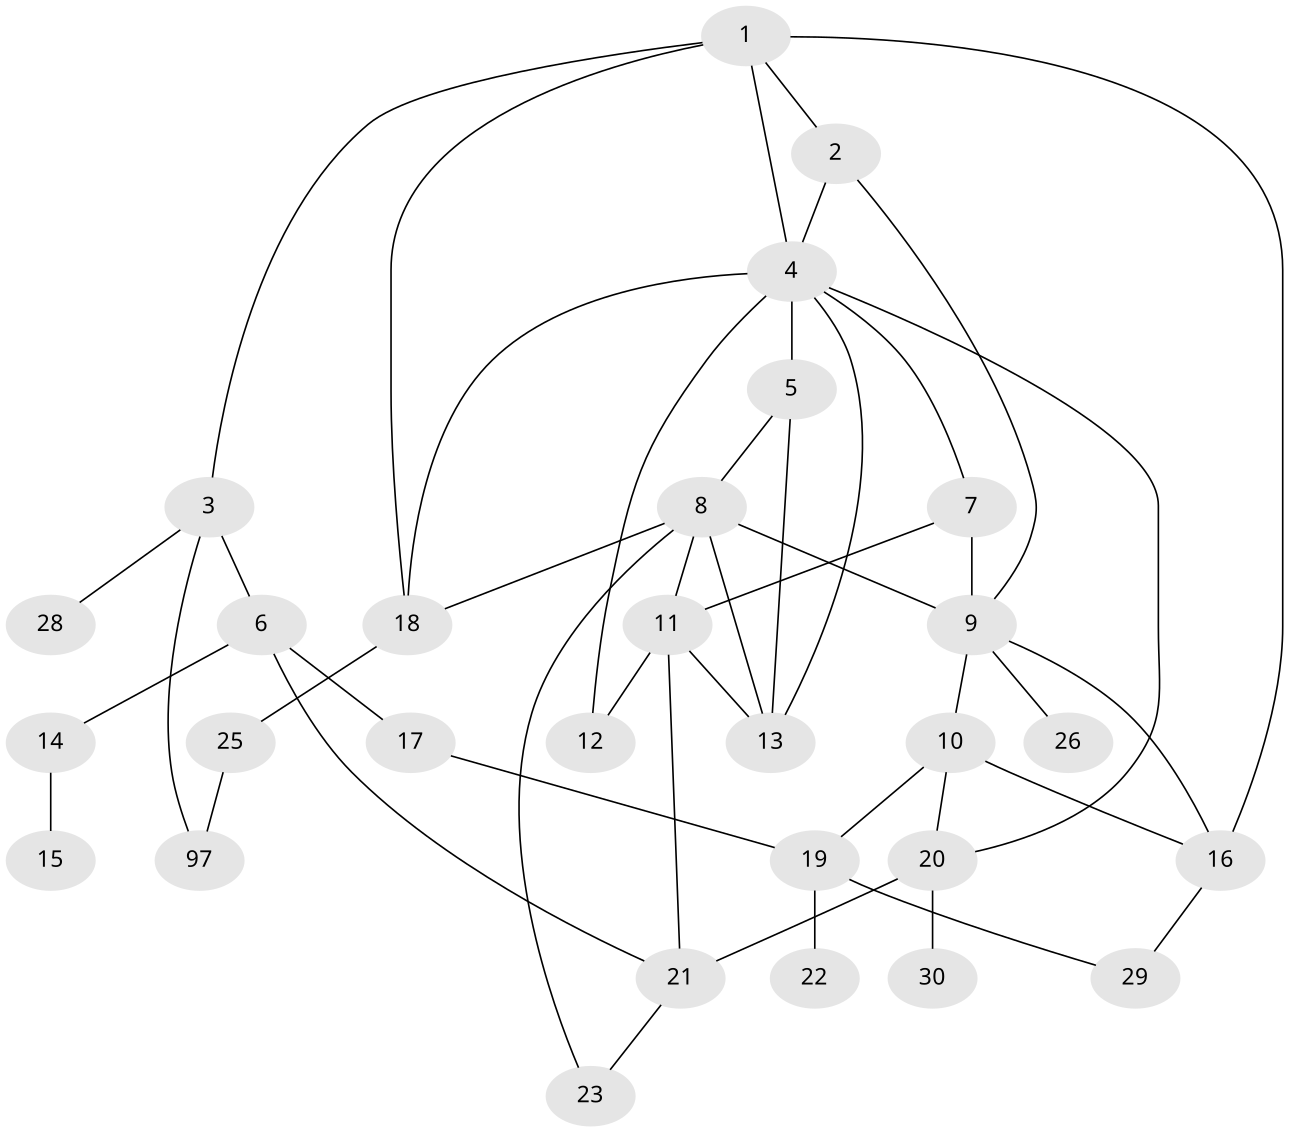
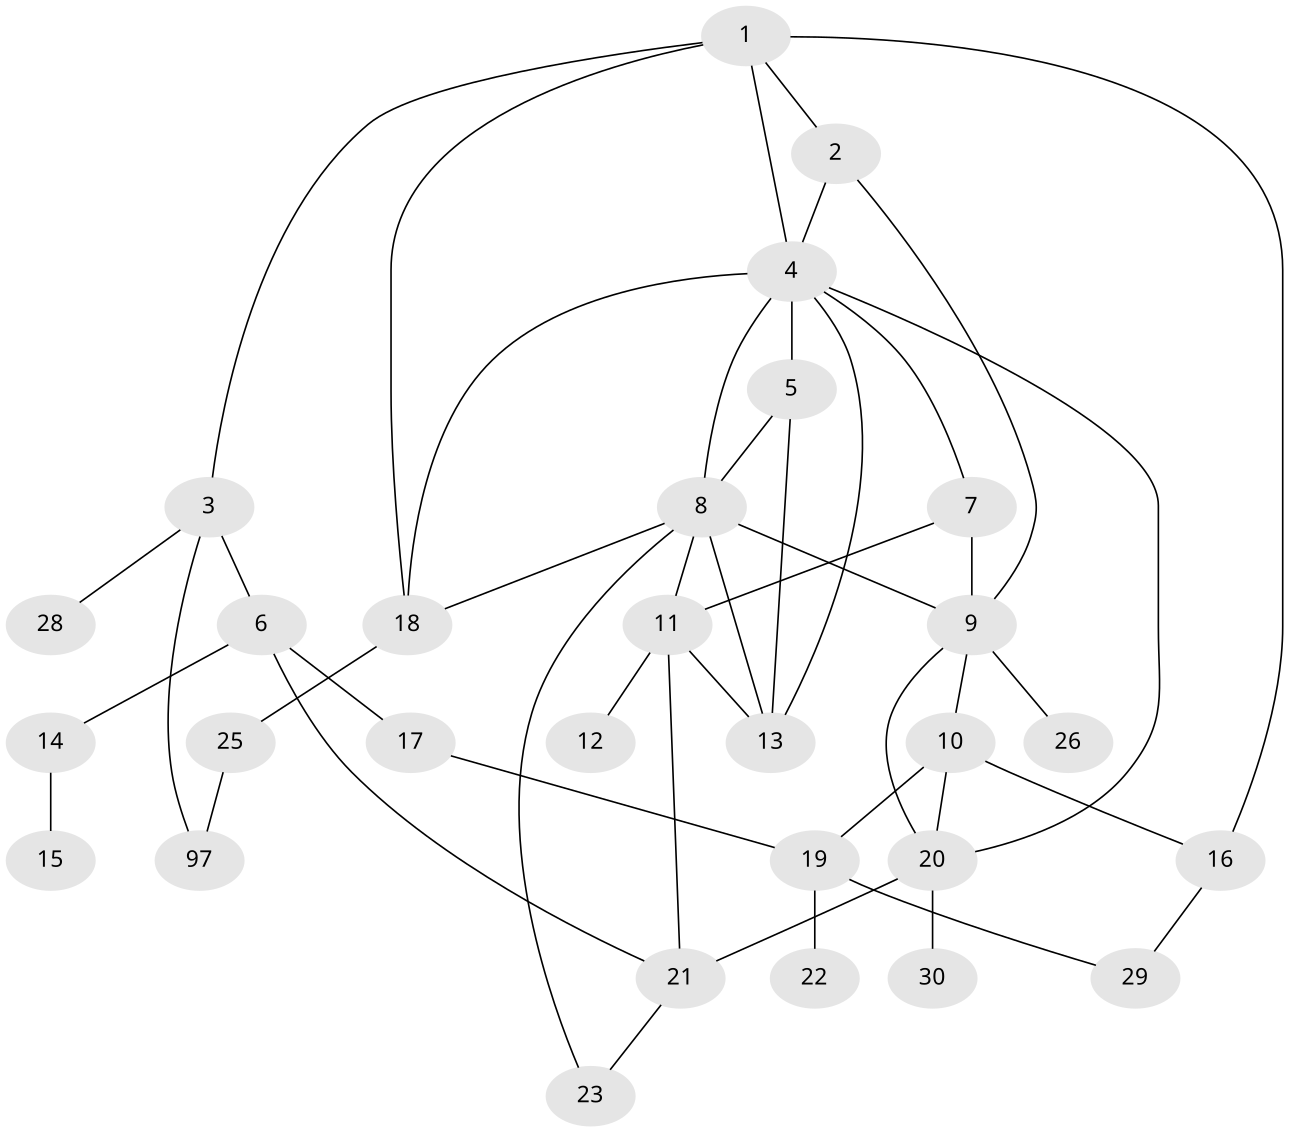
(636, 485) -> (725, 383)
(1129, 715) -> (887, 734)
